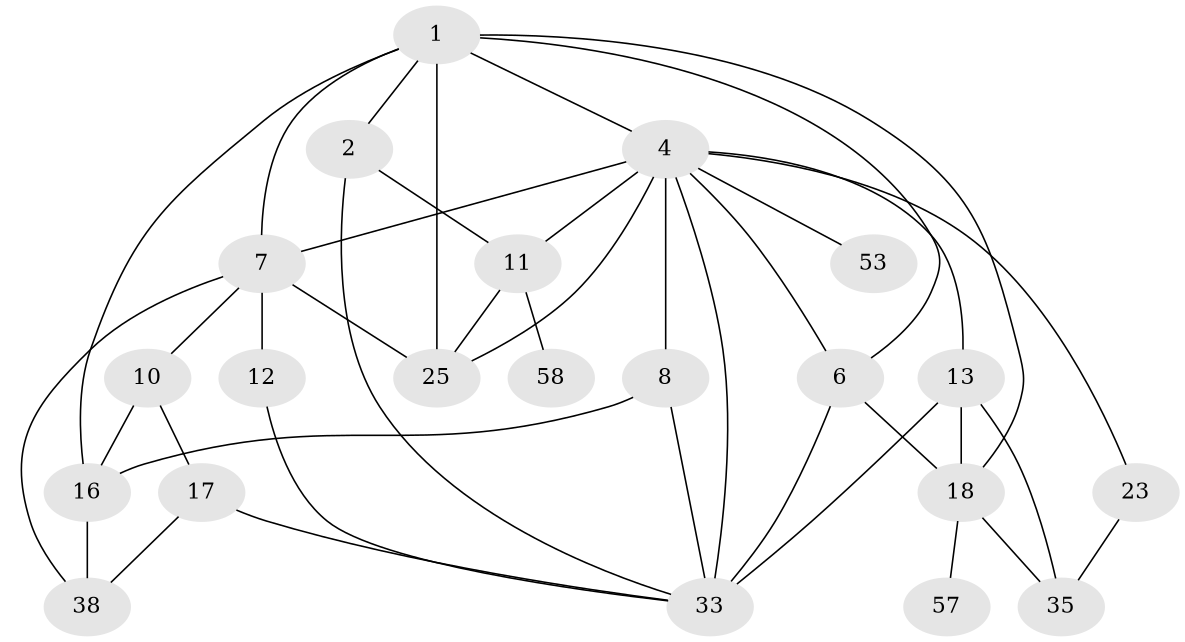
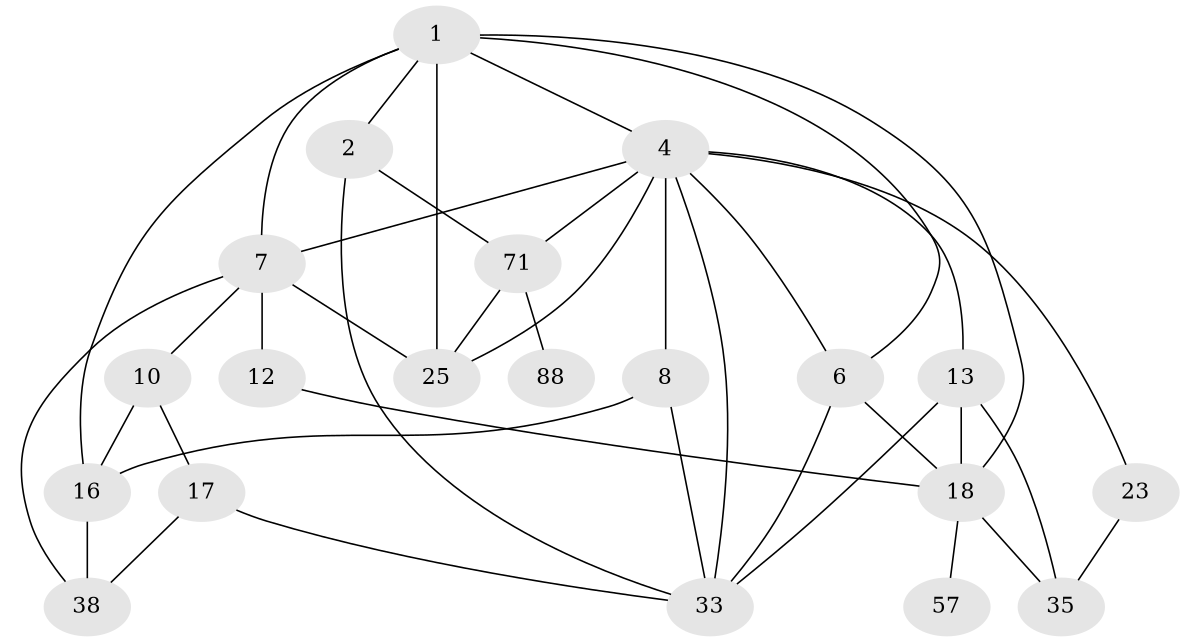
(518, 264) -> (518, 264)
(874, 264) -> none
(551, 378) -> (551, 378)
(339, 528) -> (609, 445)
